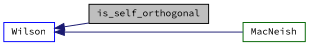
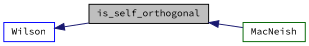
(154, 32) -> (231, 26)
